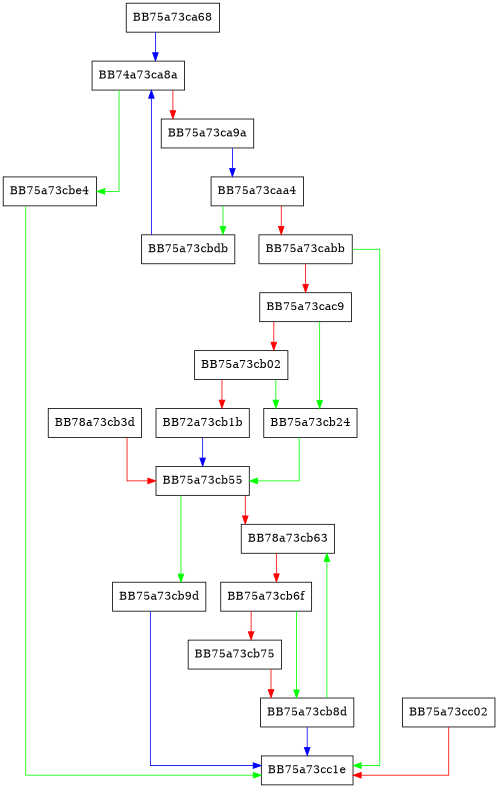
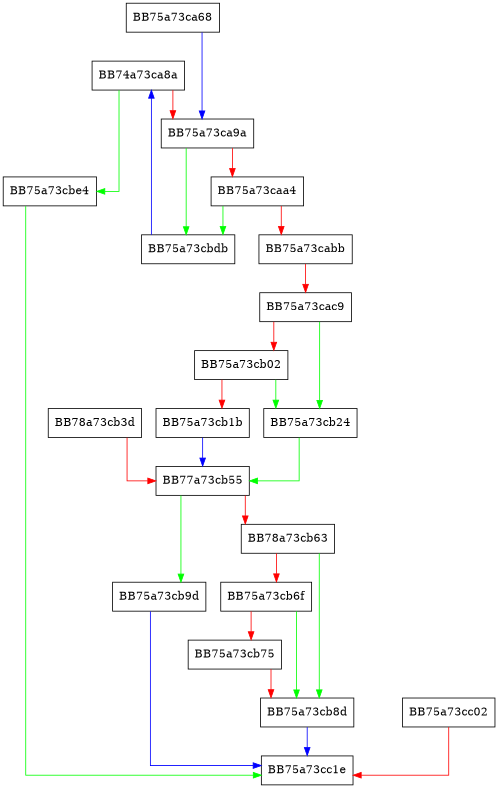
(155, 43) -> (202, 72)
(232, 158) -> (232, 158)
none -> (186, 187)
(203, 423) -> (203, 423)
(203, 481) -> (203, 481)
(380, 503) -> none
(327, 630) -> (319, 622)
